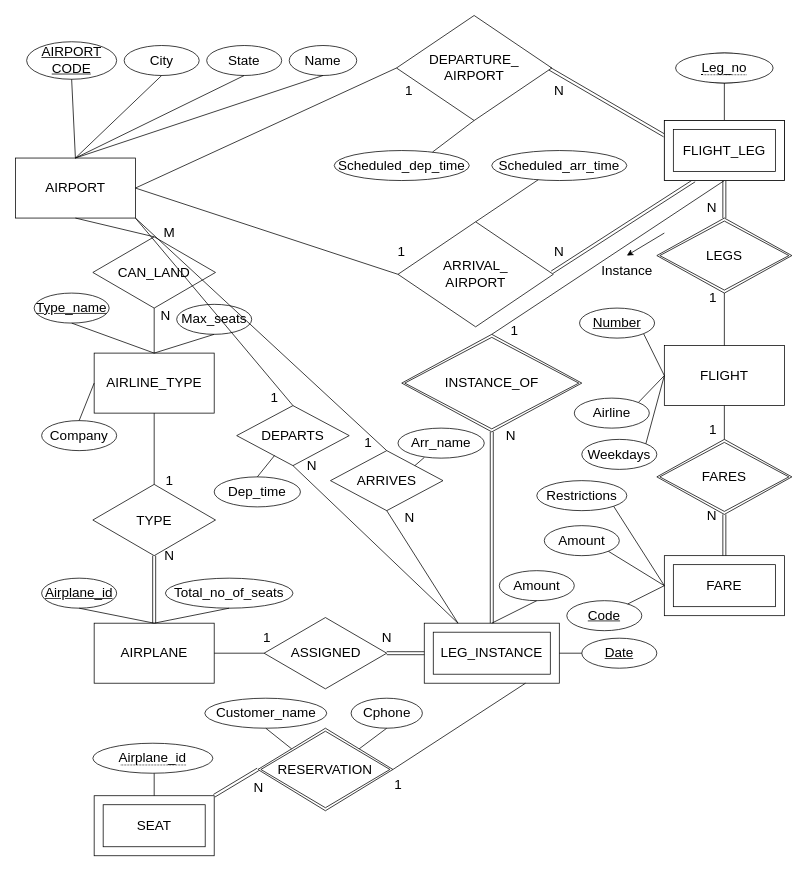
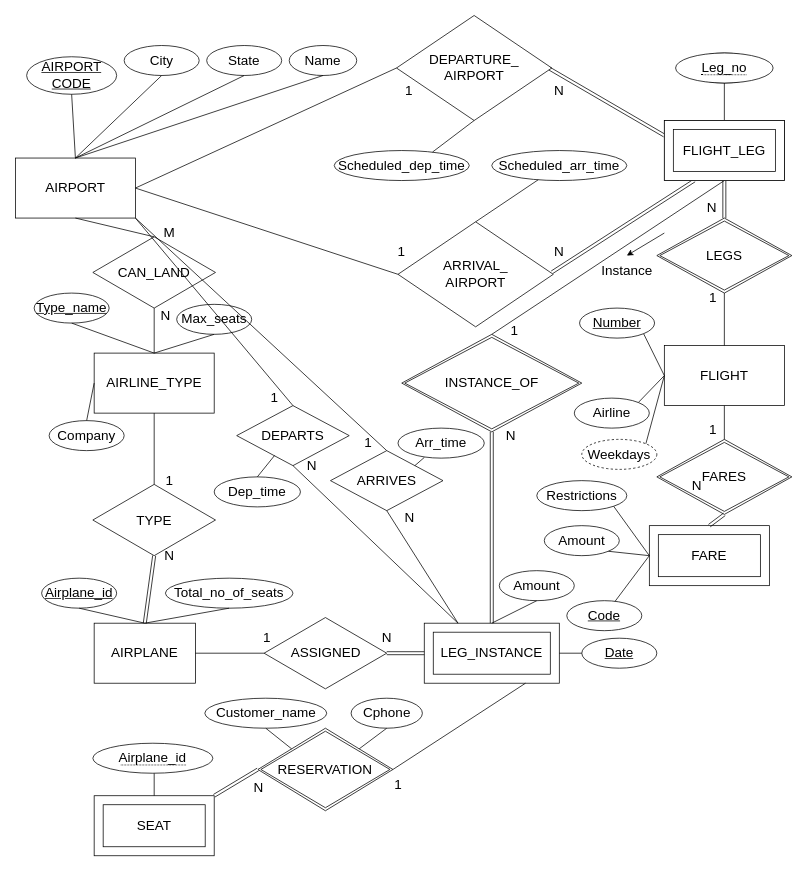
(72, 60) -> (72, 75)
(79, 435) -> (87, 435)
(441, 443) -> (441, 443)
(619, 454) -> (619, 454)
(724, 585) -> (709, 555)
(154, 653) -> (145, 653)
